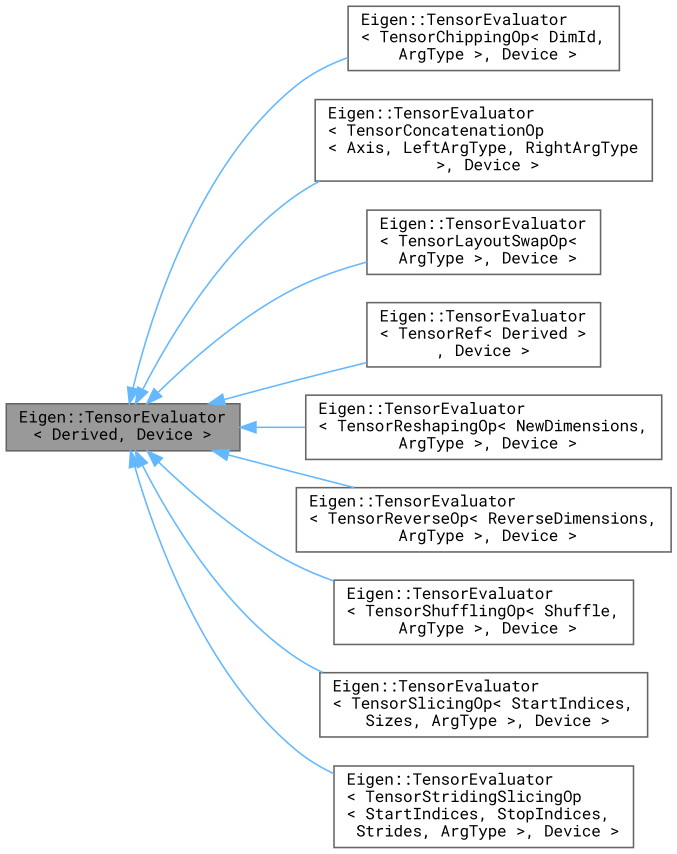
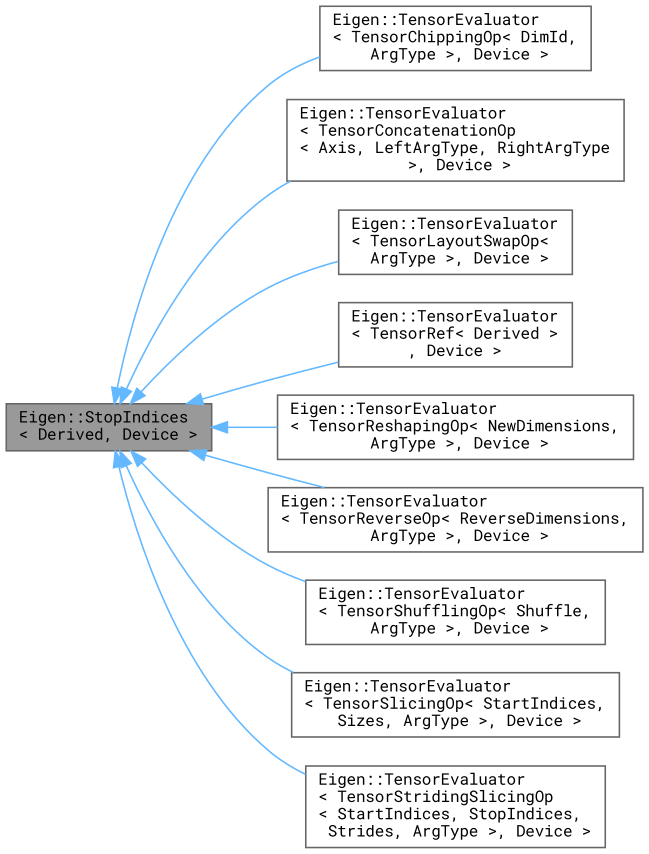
(123, 427) -> (109, 427)
